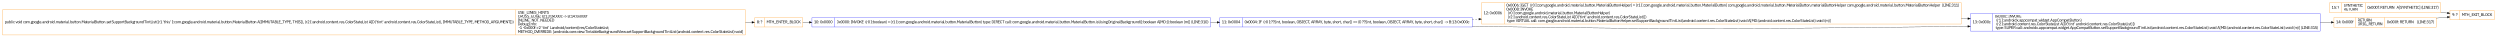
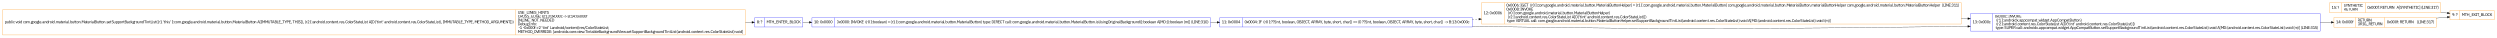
(779, 22) -> (779, 22)
